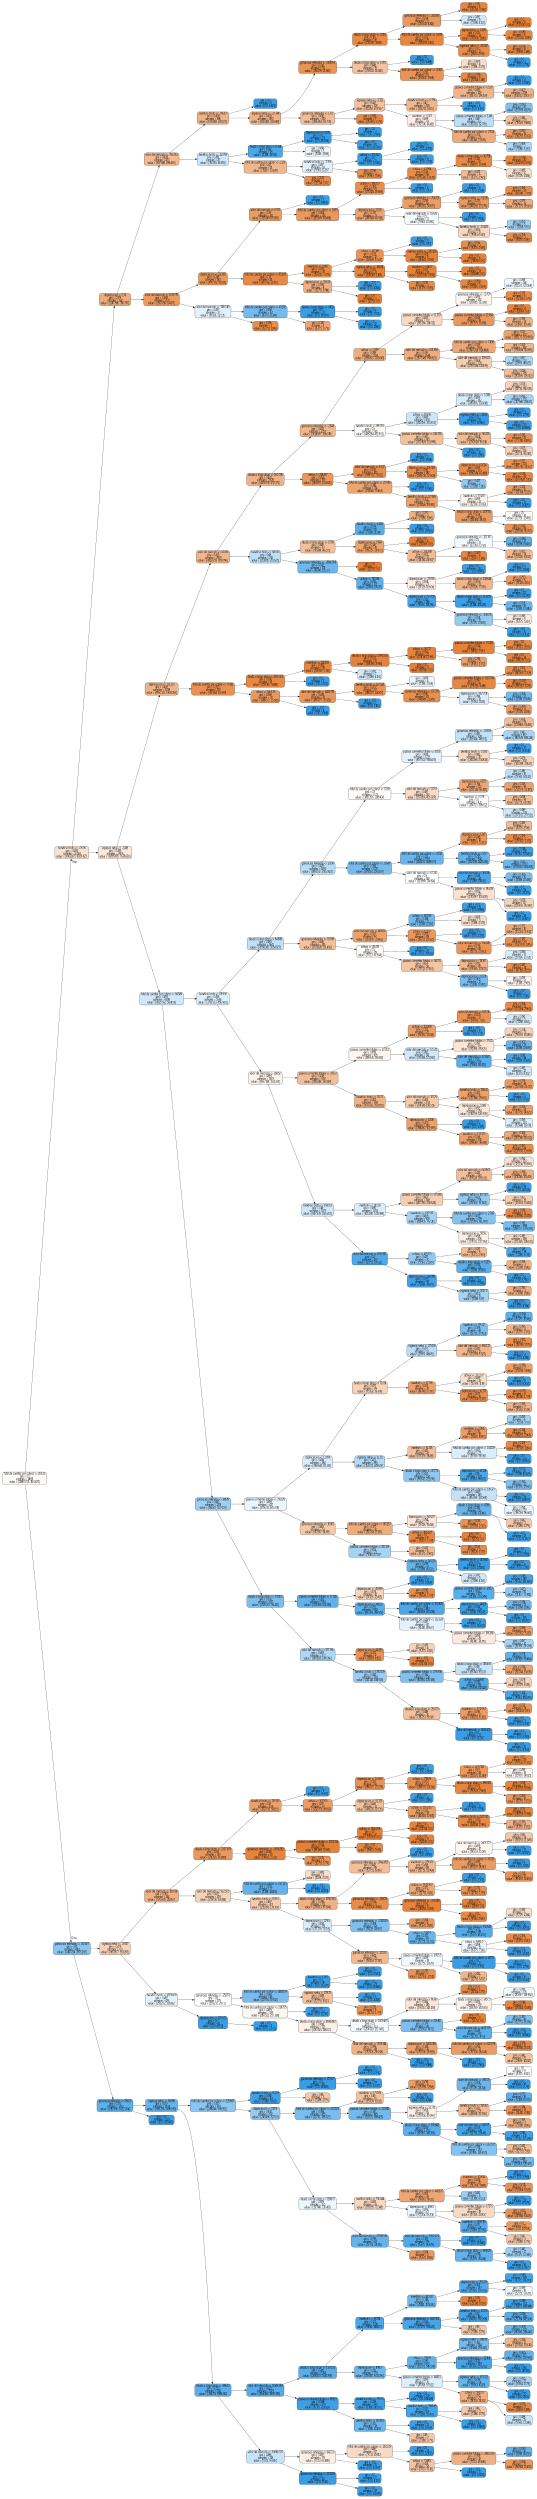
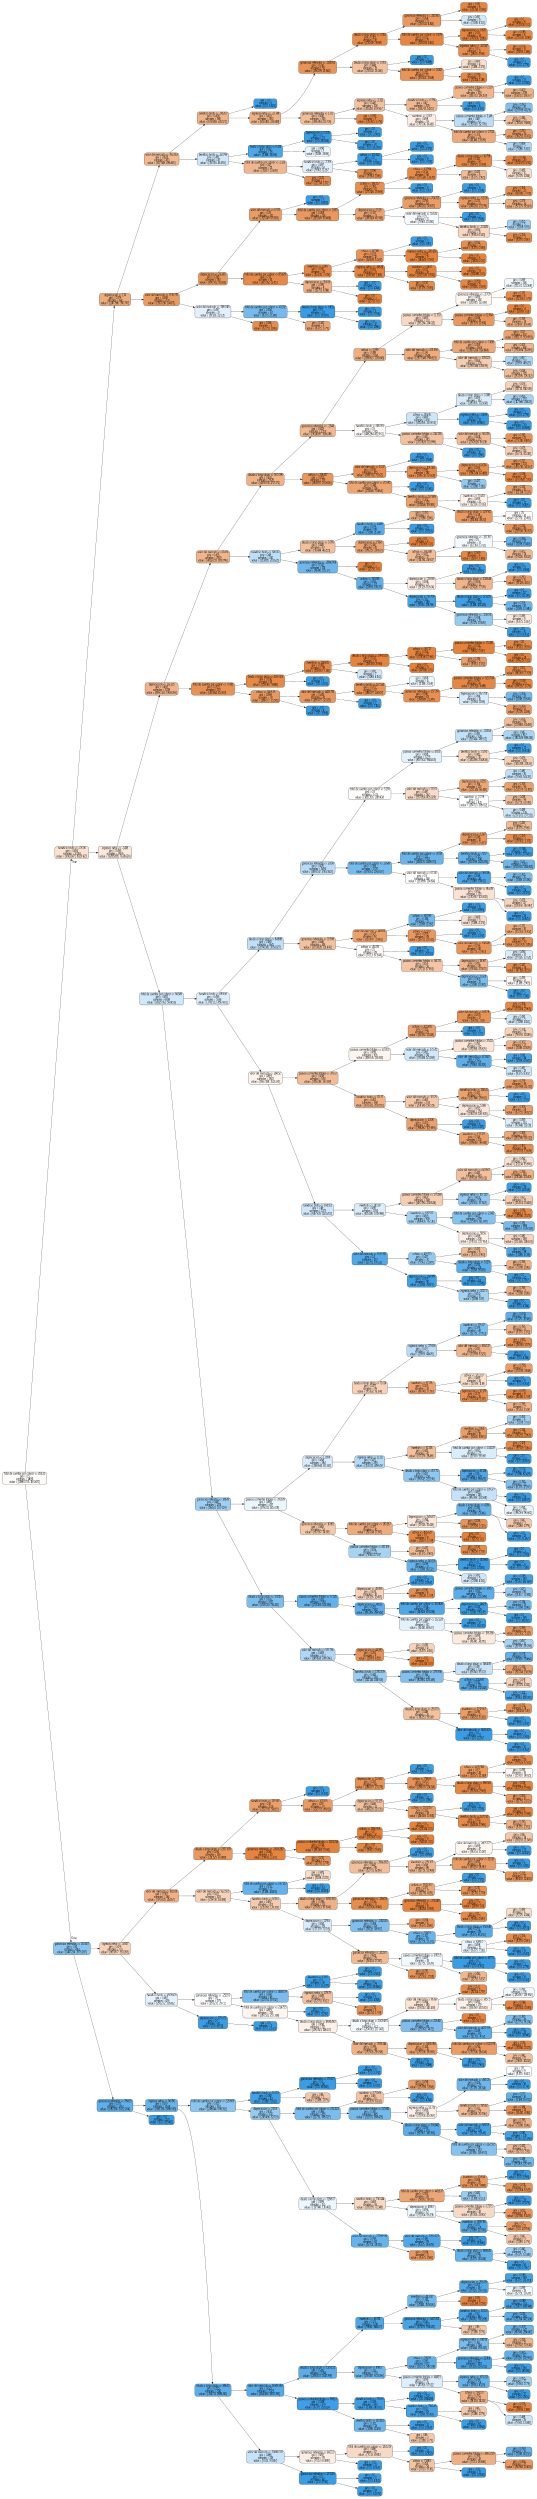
(519, 1046) -> (519, 1046)
